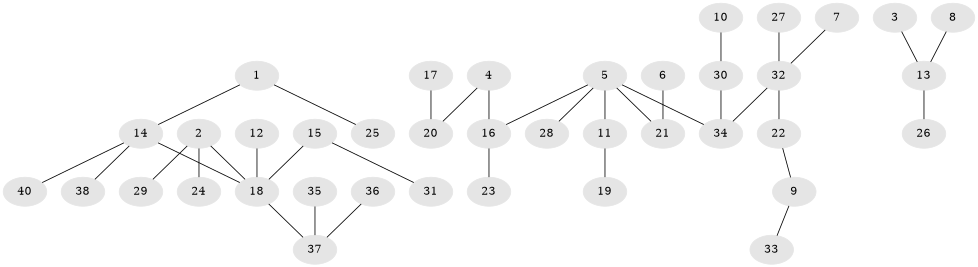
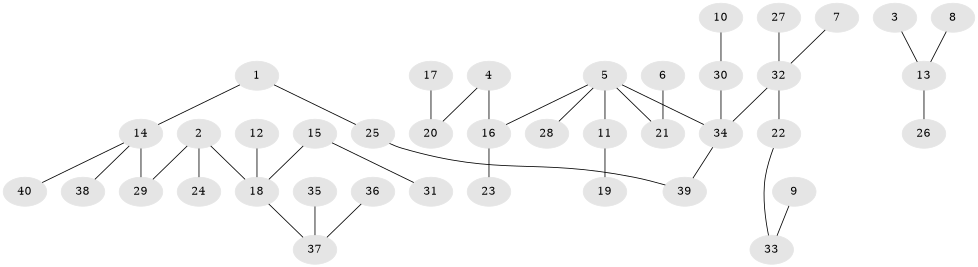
(193, 160) -> (141, 163)
(787, 163) -> (764, 191)
none -> (685, 192)
